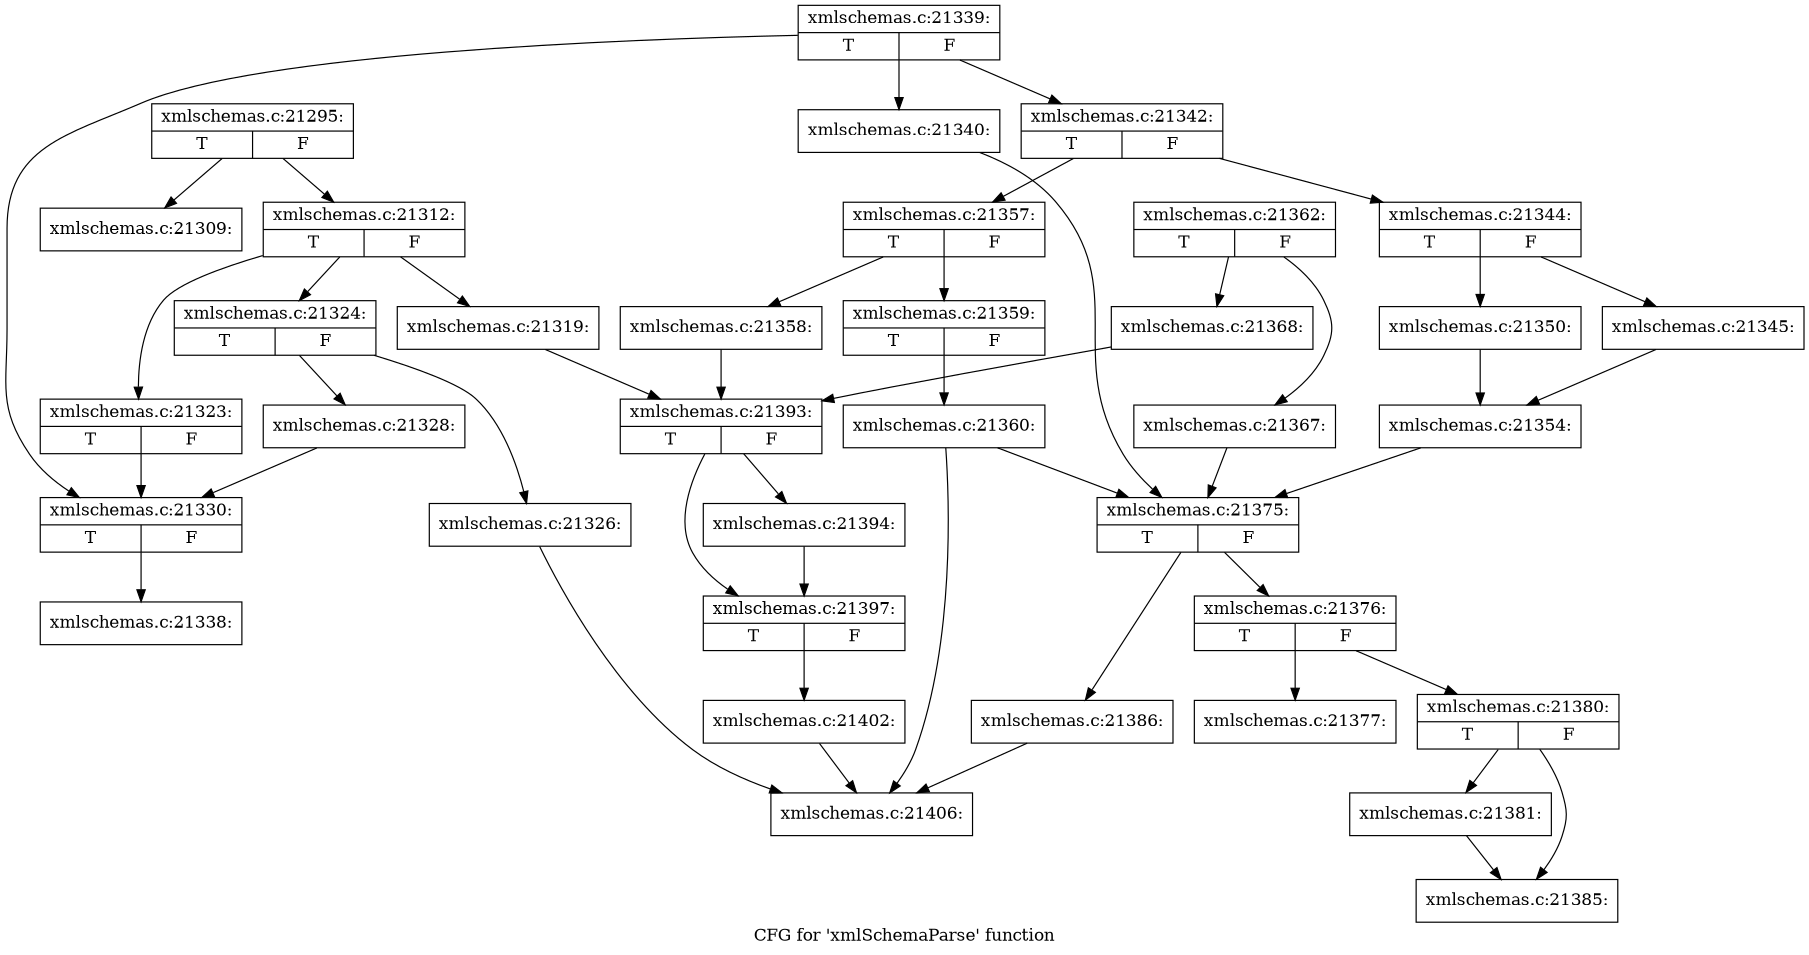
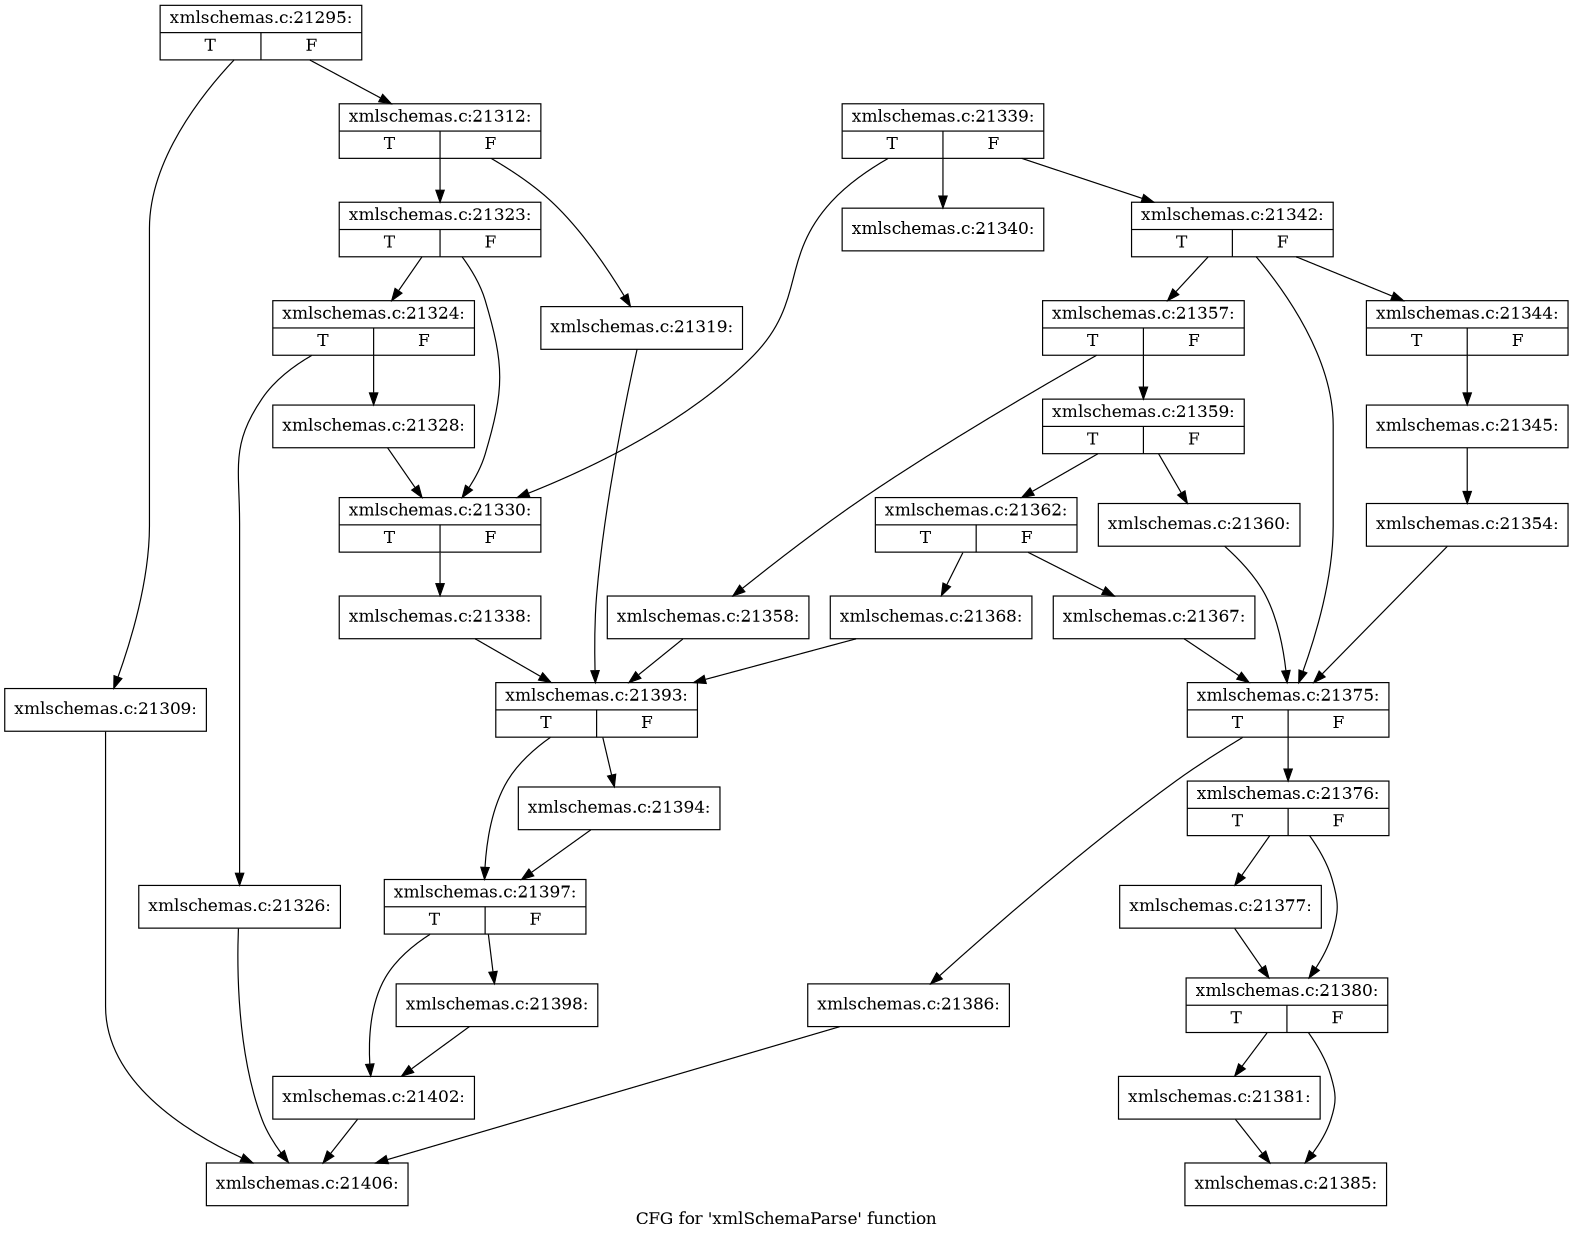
(324, 274) -> (410, 274)
(1095, 303) -> (1333, 456)
(1480, 328) -> none
none -> (1065, 473)
(943, 620) -> (106, 976)
none -> (508, 658)
none -> (1248, 948)
none -> (497, 1005)
